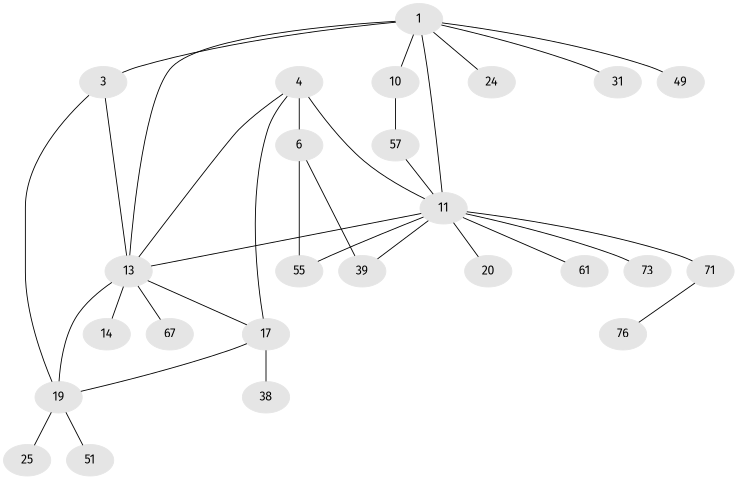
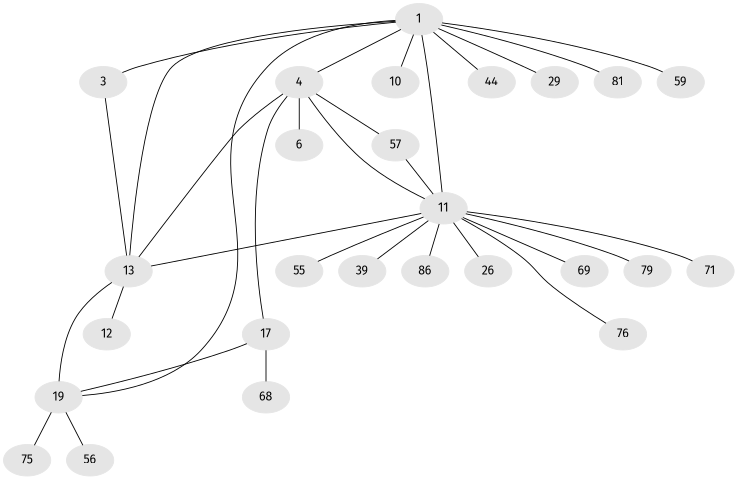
none -> (359, 51)
(492, 82) -> (492, 82)
none -> (555, 82)
(618, 82) -> (618, 82)
(681, 82) -> (681, 82)
(396, 114) -> (347, 114)
(299, 208) -> none
(331, 208) -> none
(25, 230) -> (234, 204)
none -> (425, 271)
(488, 271) -> (488, 271)
(584, 271) -> (584, 271)
(648, 271) -> (648, 271)
(197, 303) -> none
(667, 303) -> (535, 269)
(107, 334) -> (107, 334)
(170, 334) -> none
(266, 397) -> (266, 397)
(27, 460) -> (27, 460)
(90, 460) -> (90, 460)
